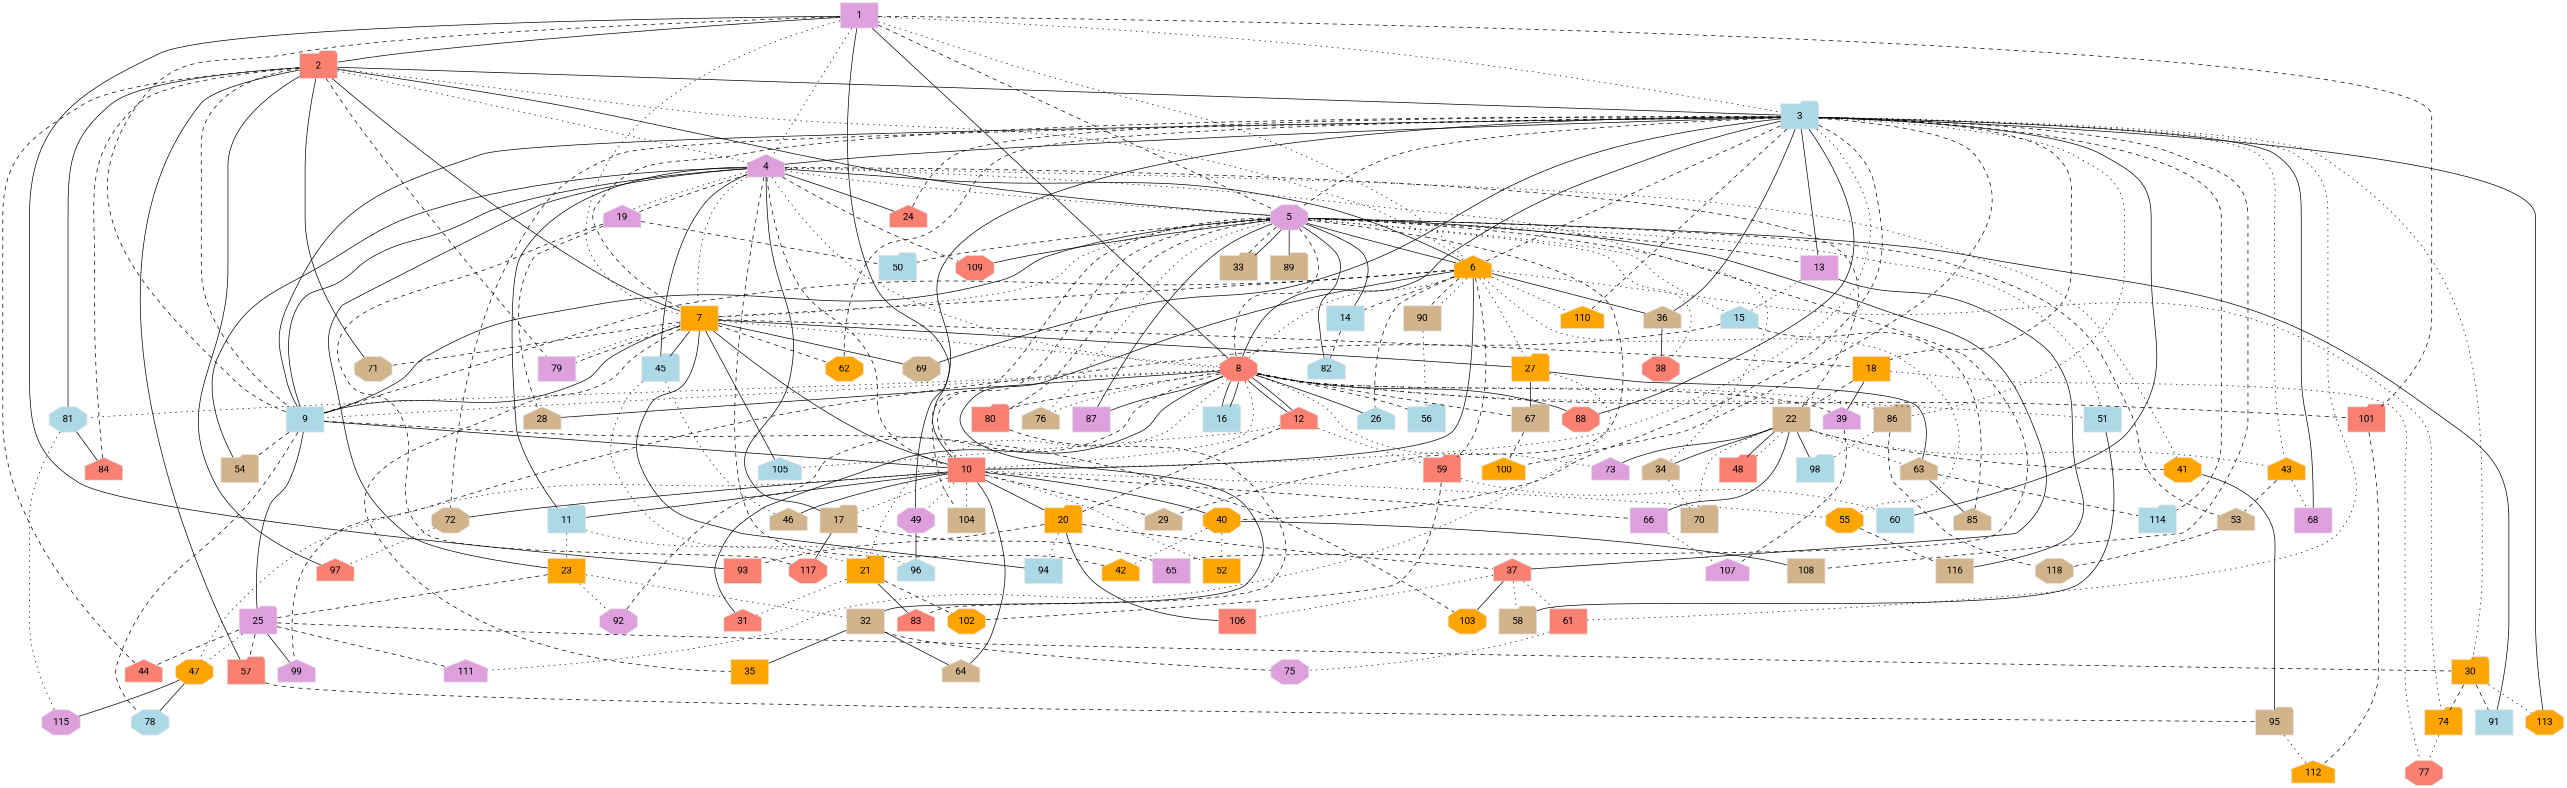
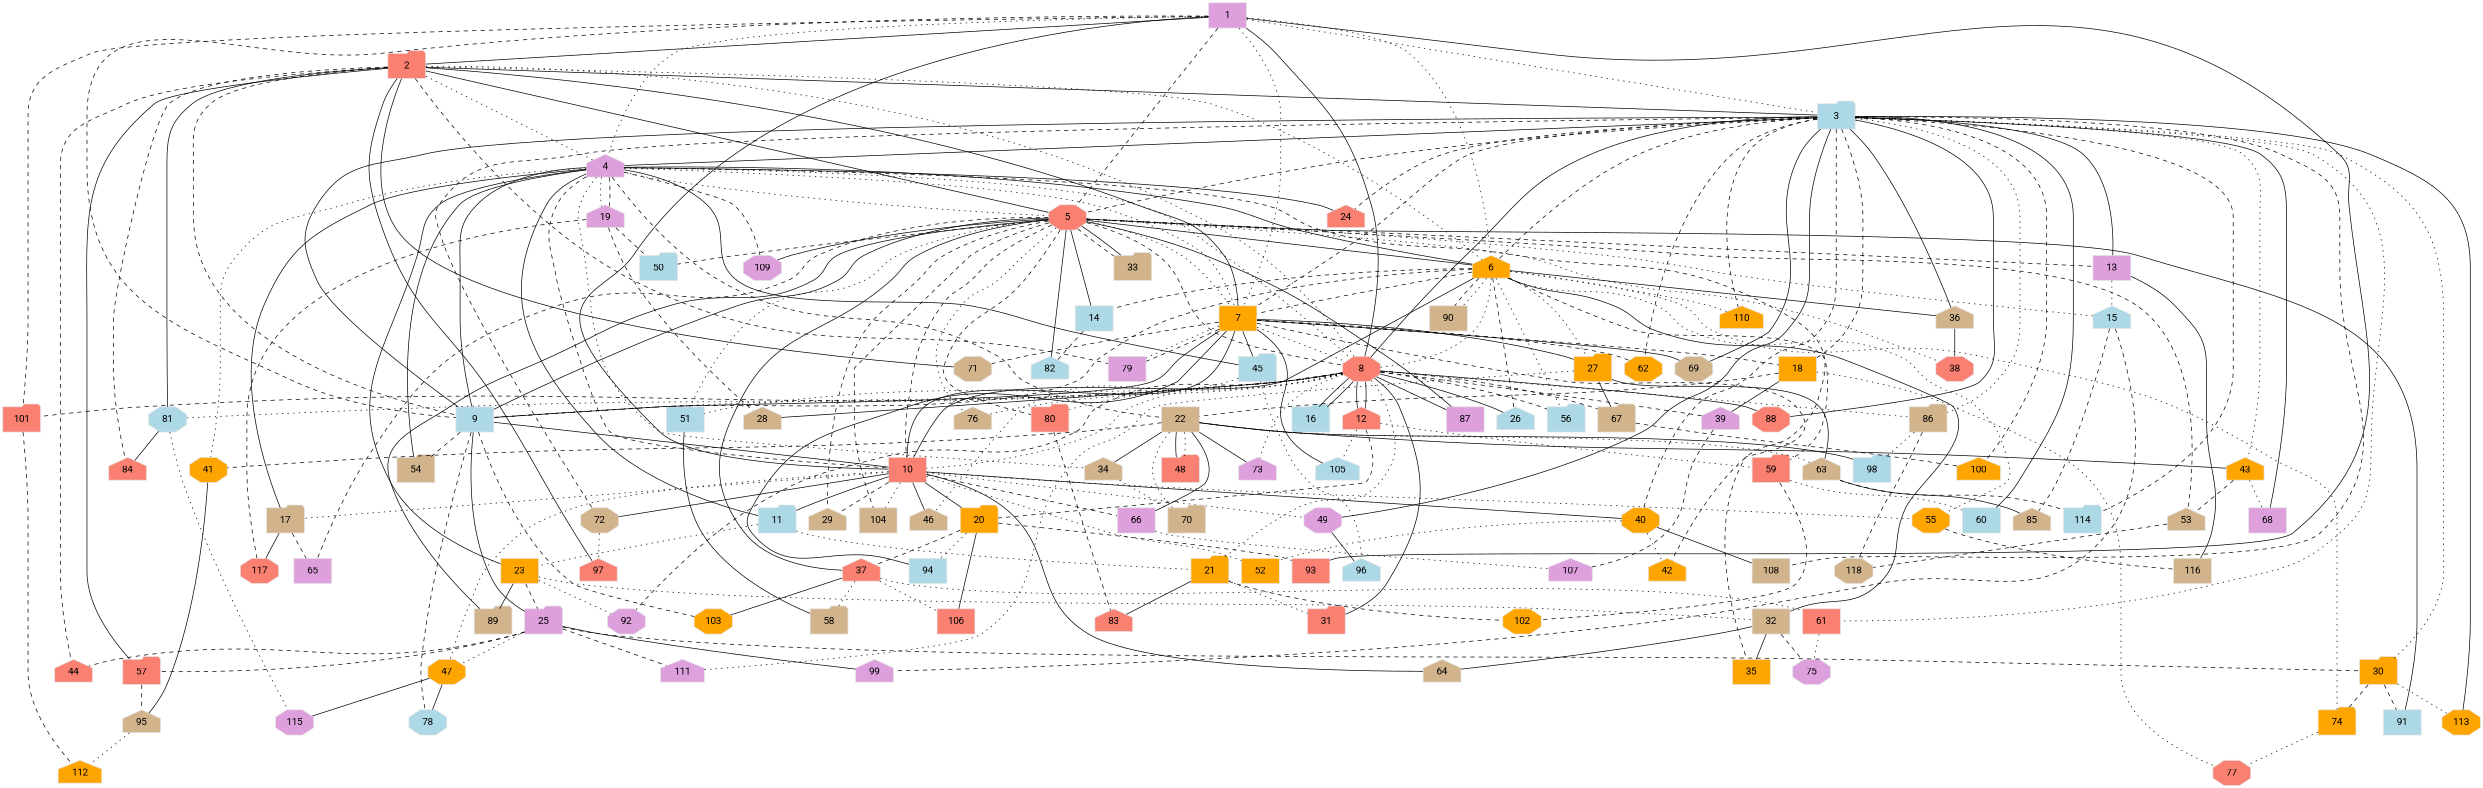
none -> (924, 120)
(1289, 217) -> (1068, 217)
(975, 268) -> (762, 268)
(1425, 369) -> (1523, 333)
(1098, 392) -> (1205, 390)
(1531, 444) -> none
(2050, 453) -> (1687, 449)
none -> (508, 593)
(743, 621) -> (1326, 621)
(2275, 722) -> (142, 722)
